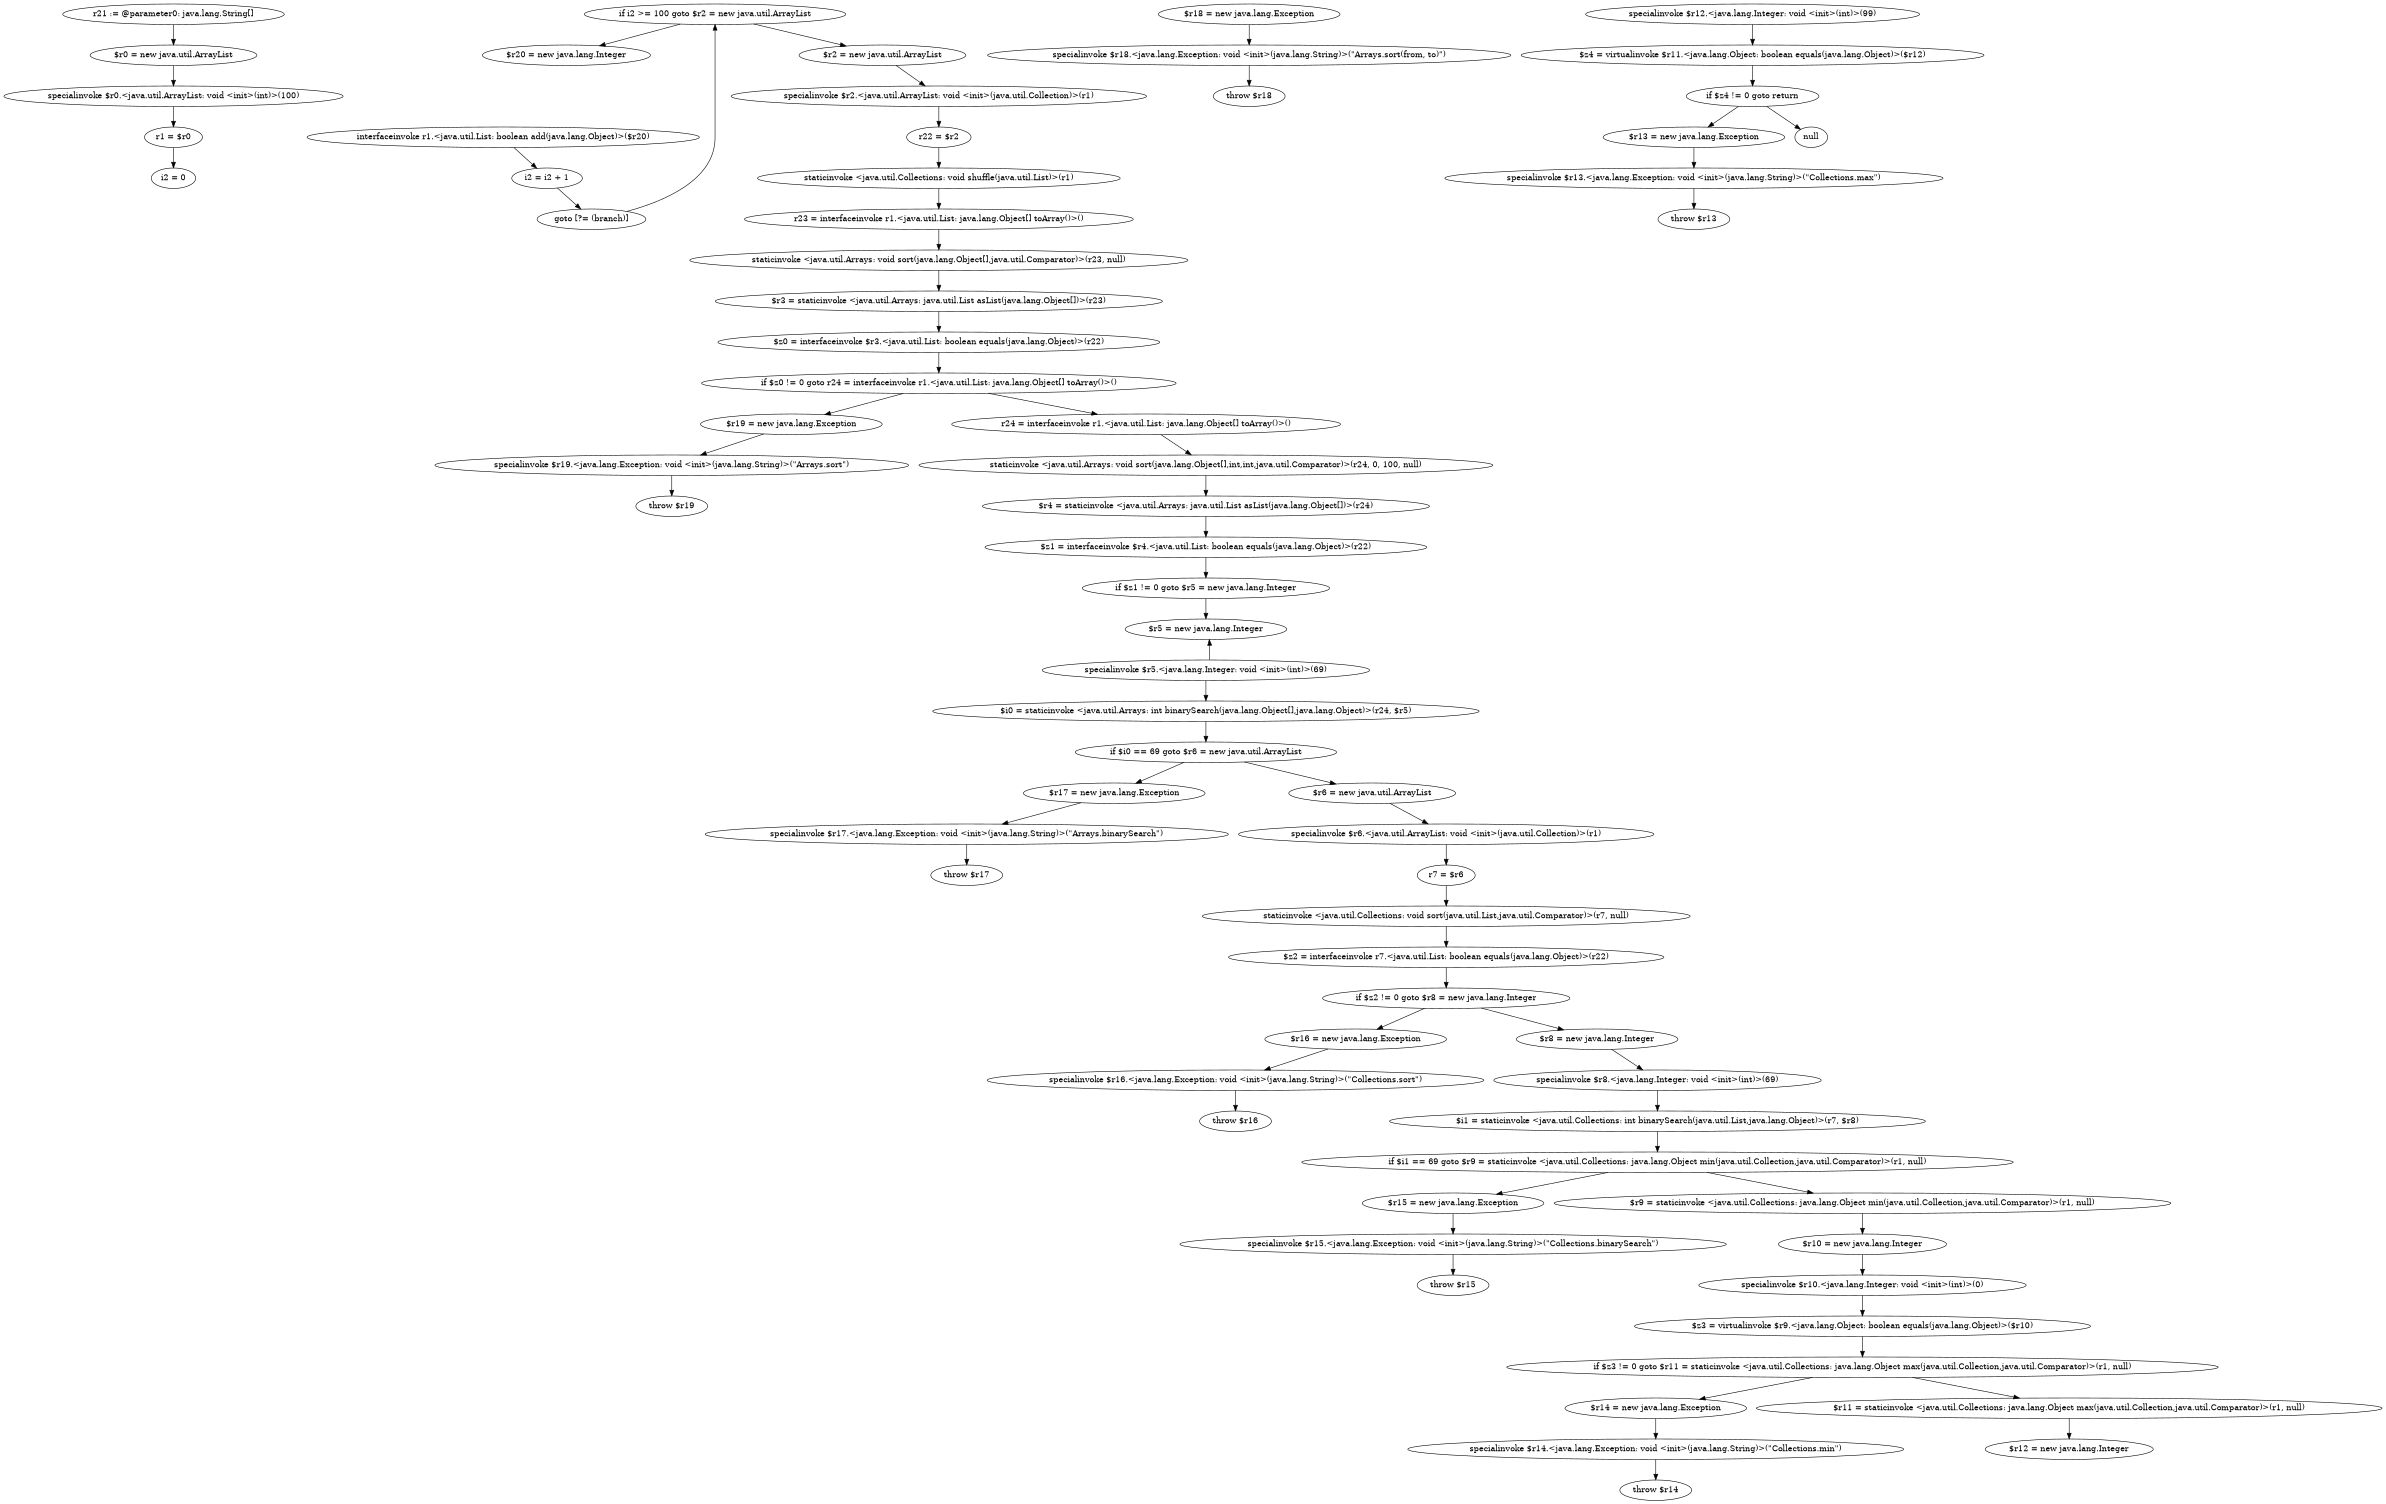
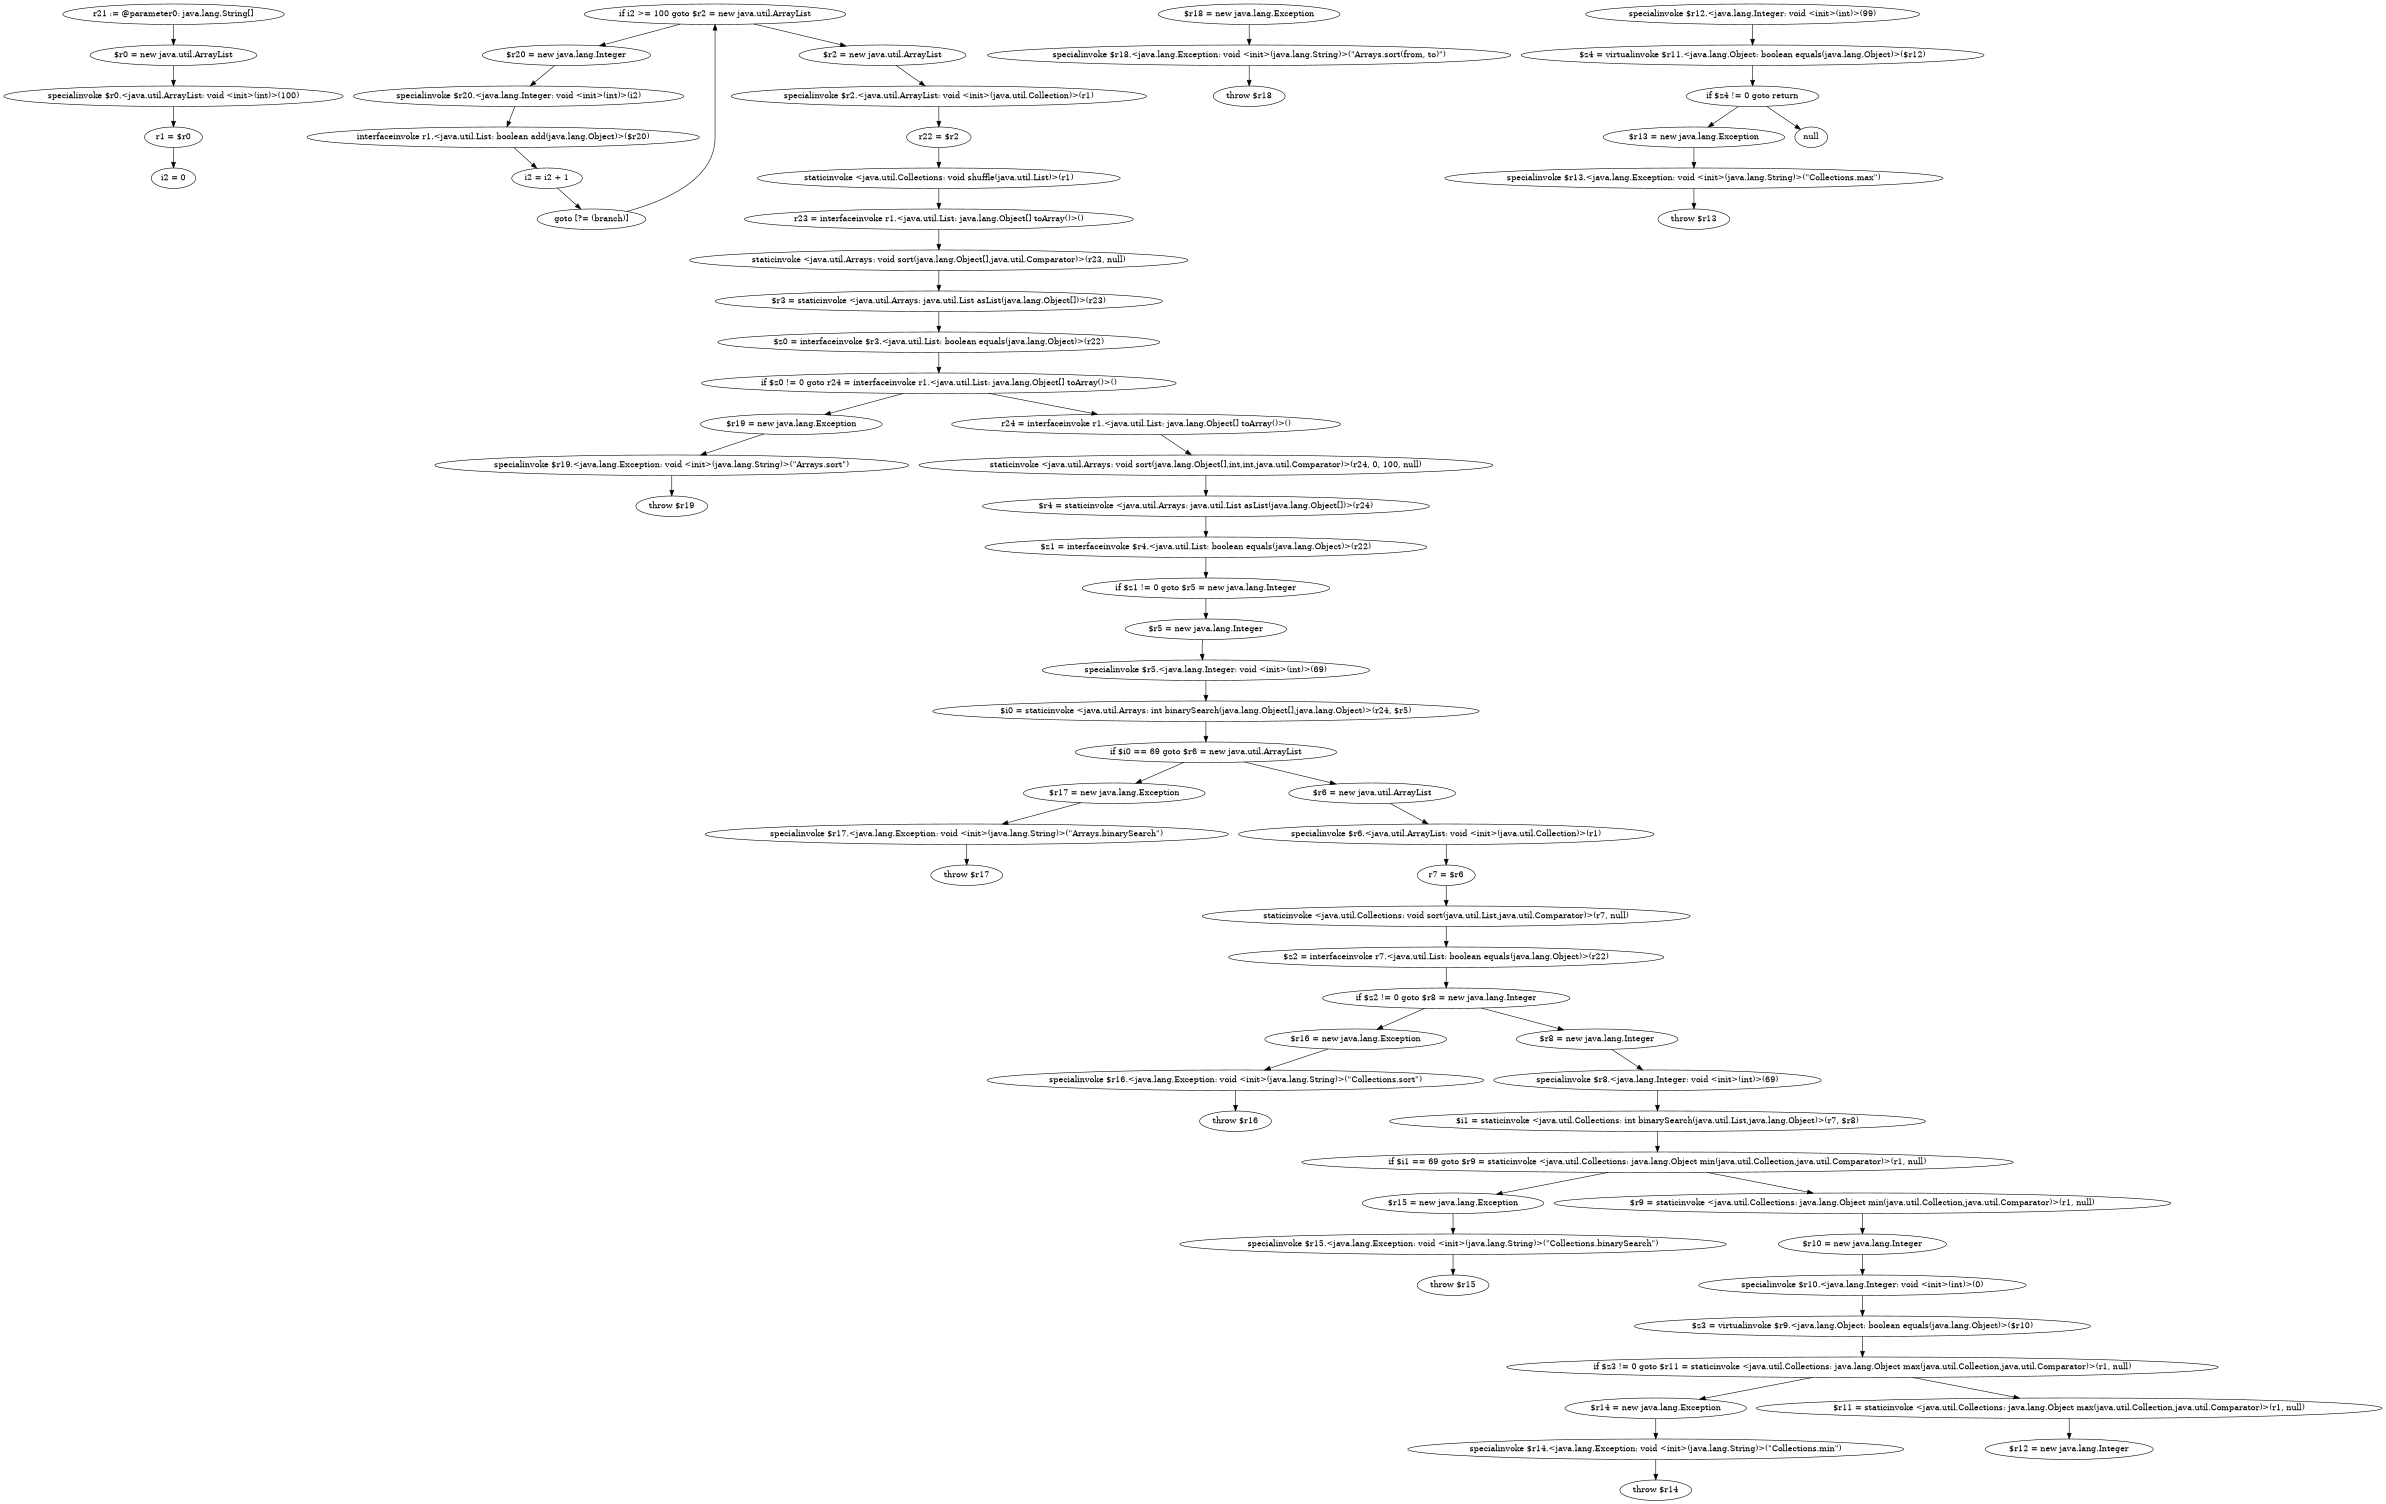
none -> (519, 96)
(1210, 653) -> (1202, 647)
